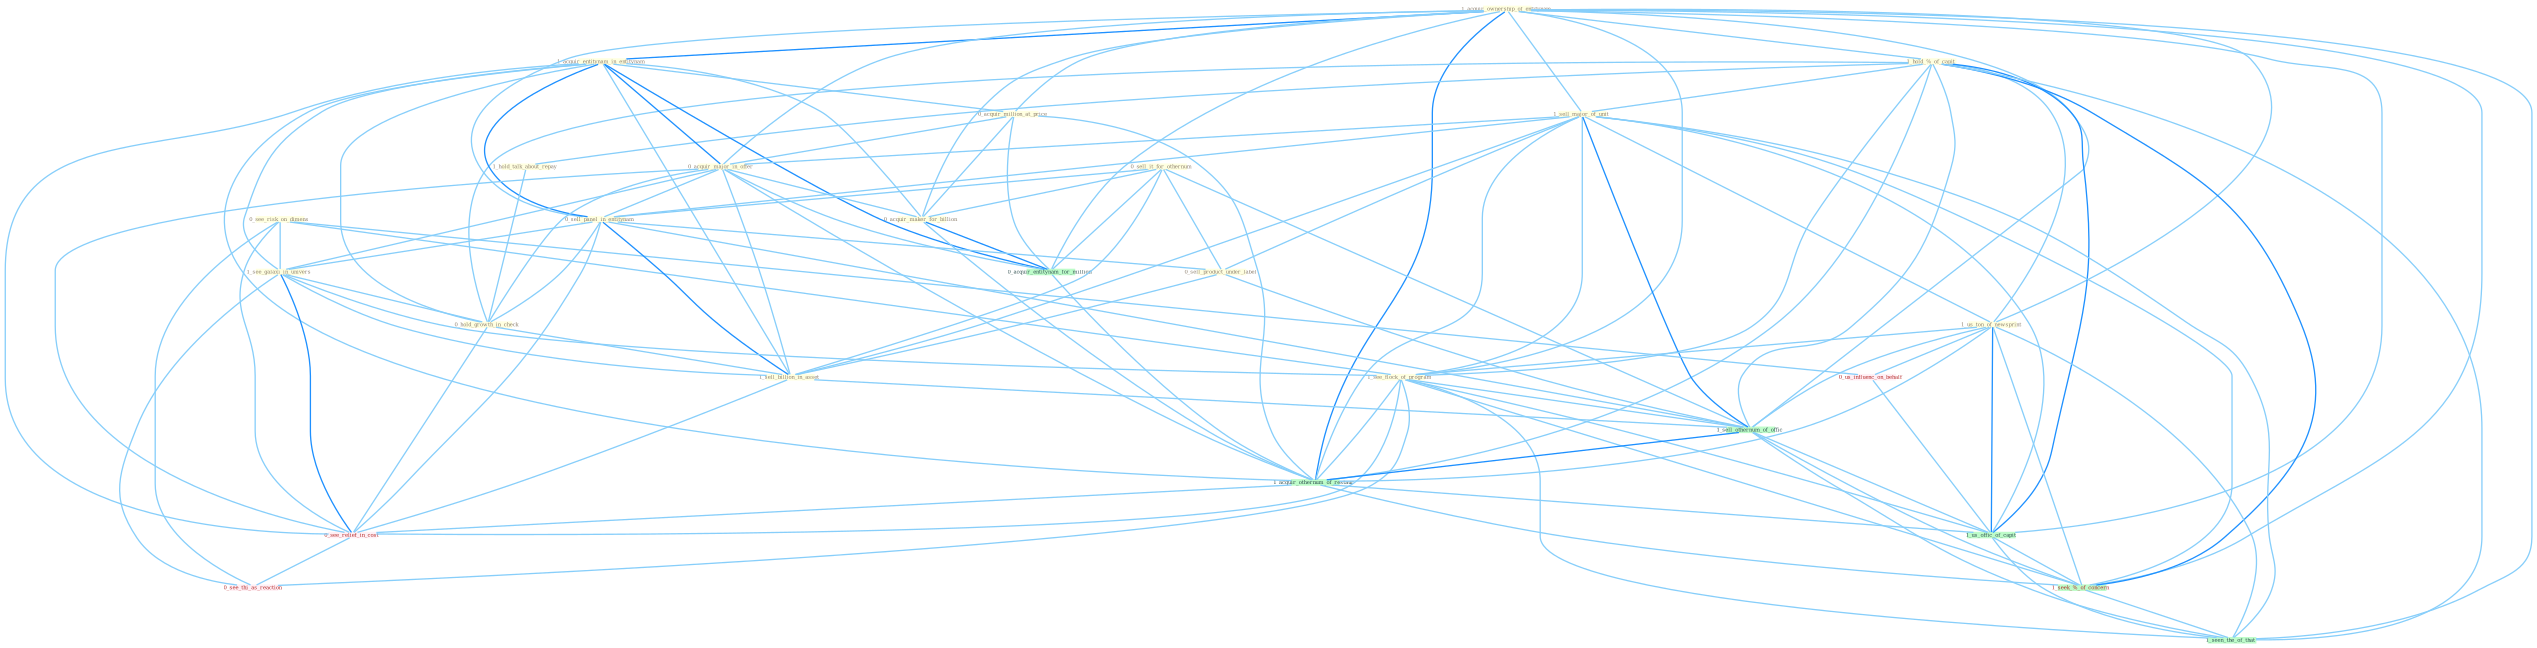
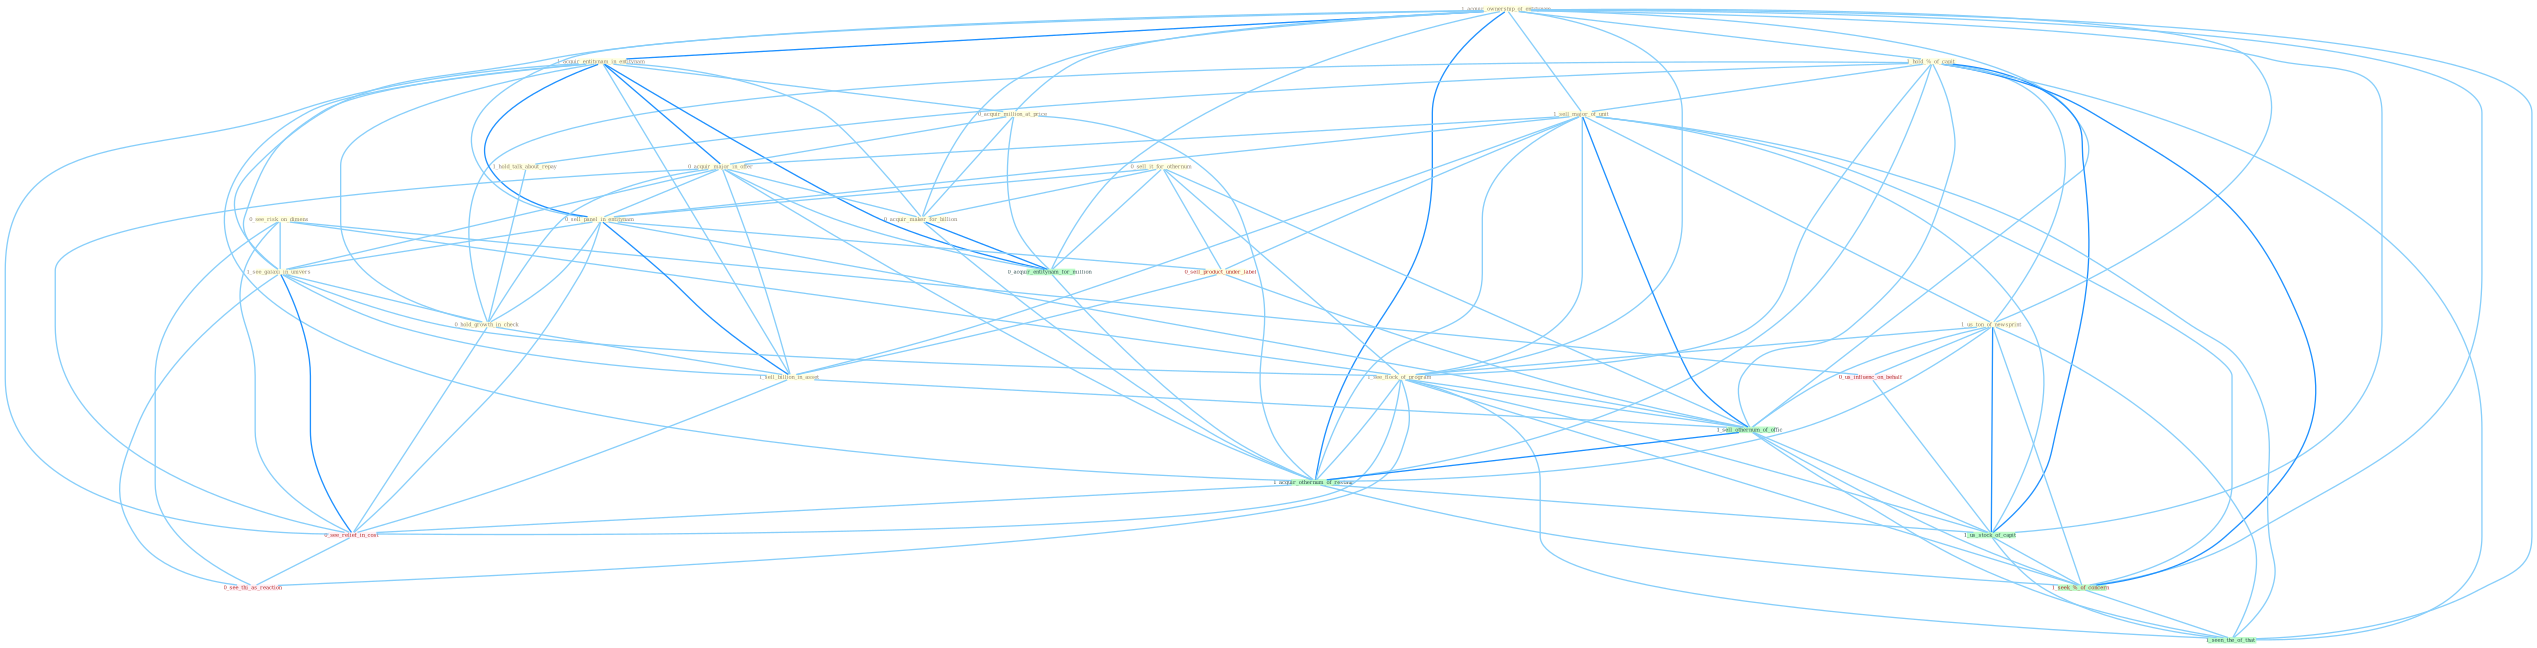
(909, 53) -> (793, 34)
(1222, 272) -> (1222, 272)
(1004, 308) -> (1282, 272)
(1991, 535) -> (1991, 535)
